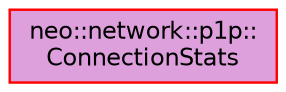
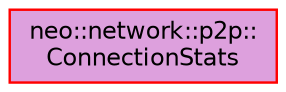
(143, 46) -> (143, 46)
